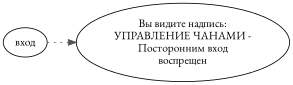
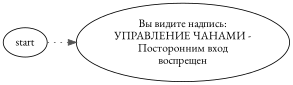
(25, 42) -> (25, 42)
